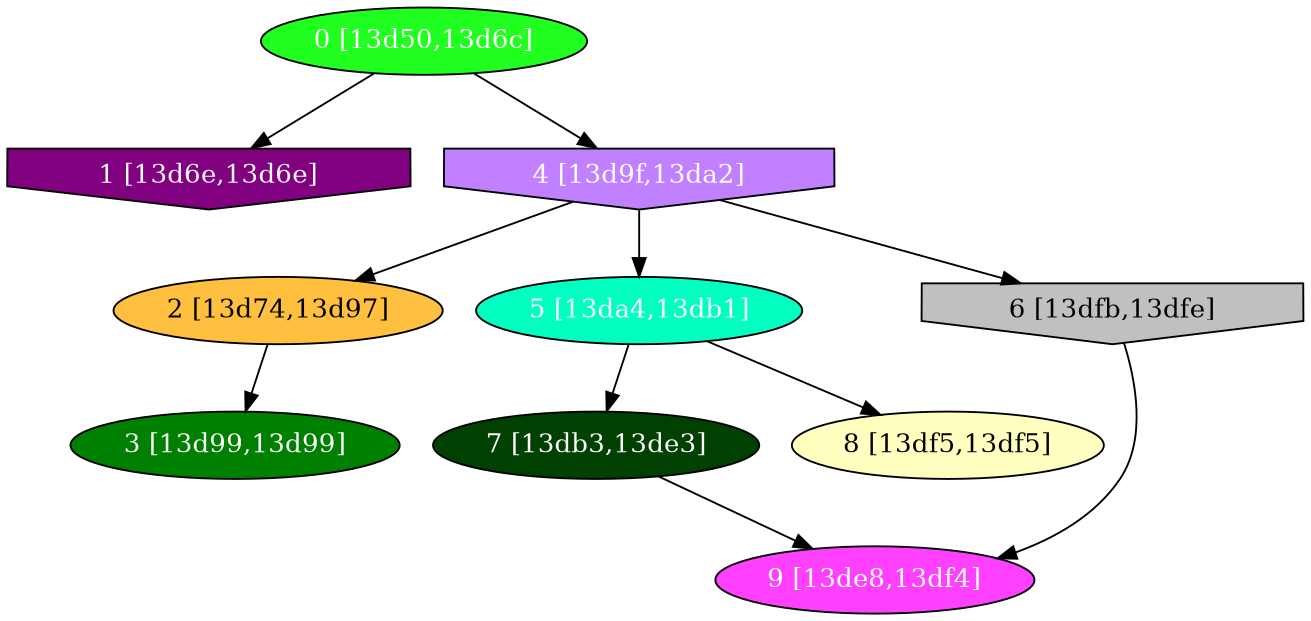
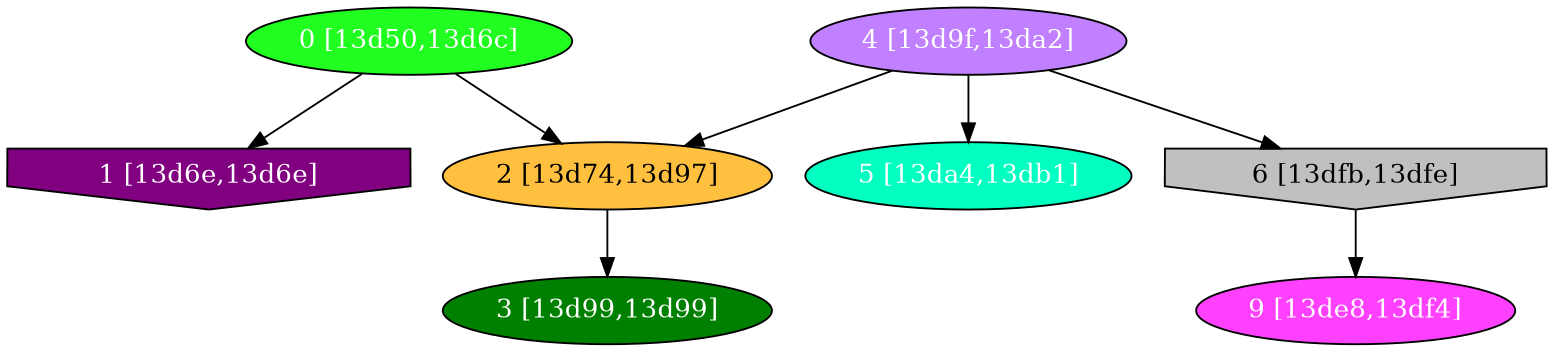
(527, 106) -> (500, 103)
(639, 176) -> (968, 41)
(596, 445) -> none
(948, 445) -> none
